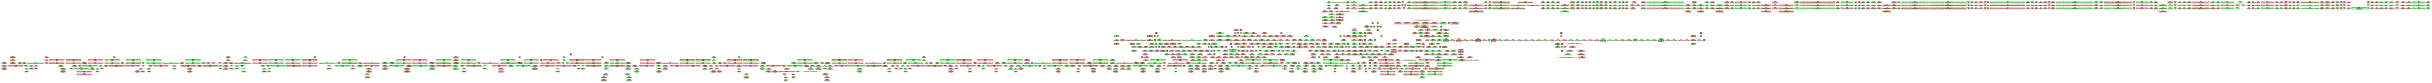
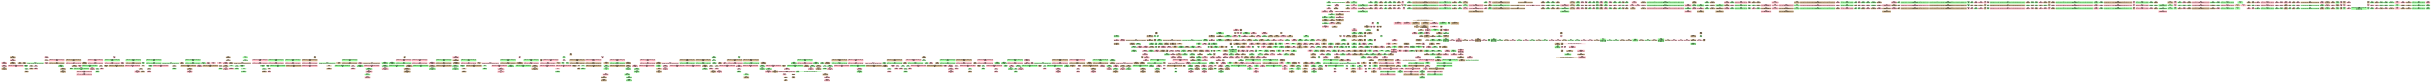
(1376, 2) -> (1376, 2)
(1494, 40) -> (1494, 40)
(913, 60) -> (913, 60)
